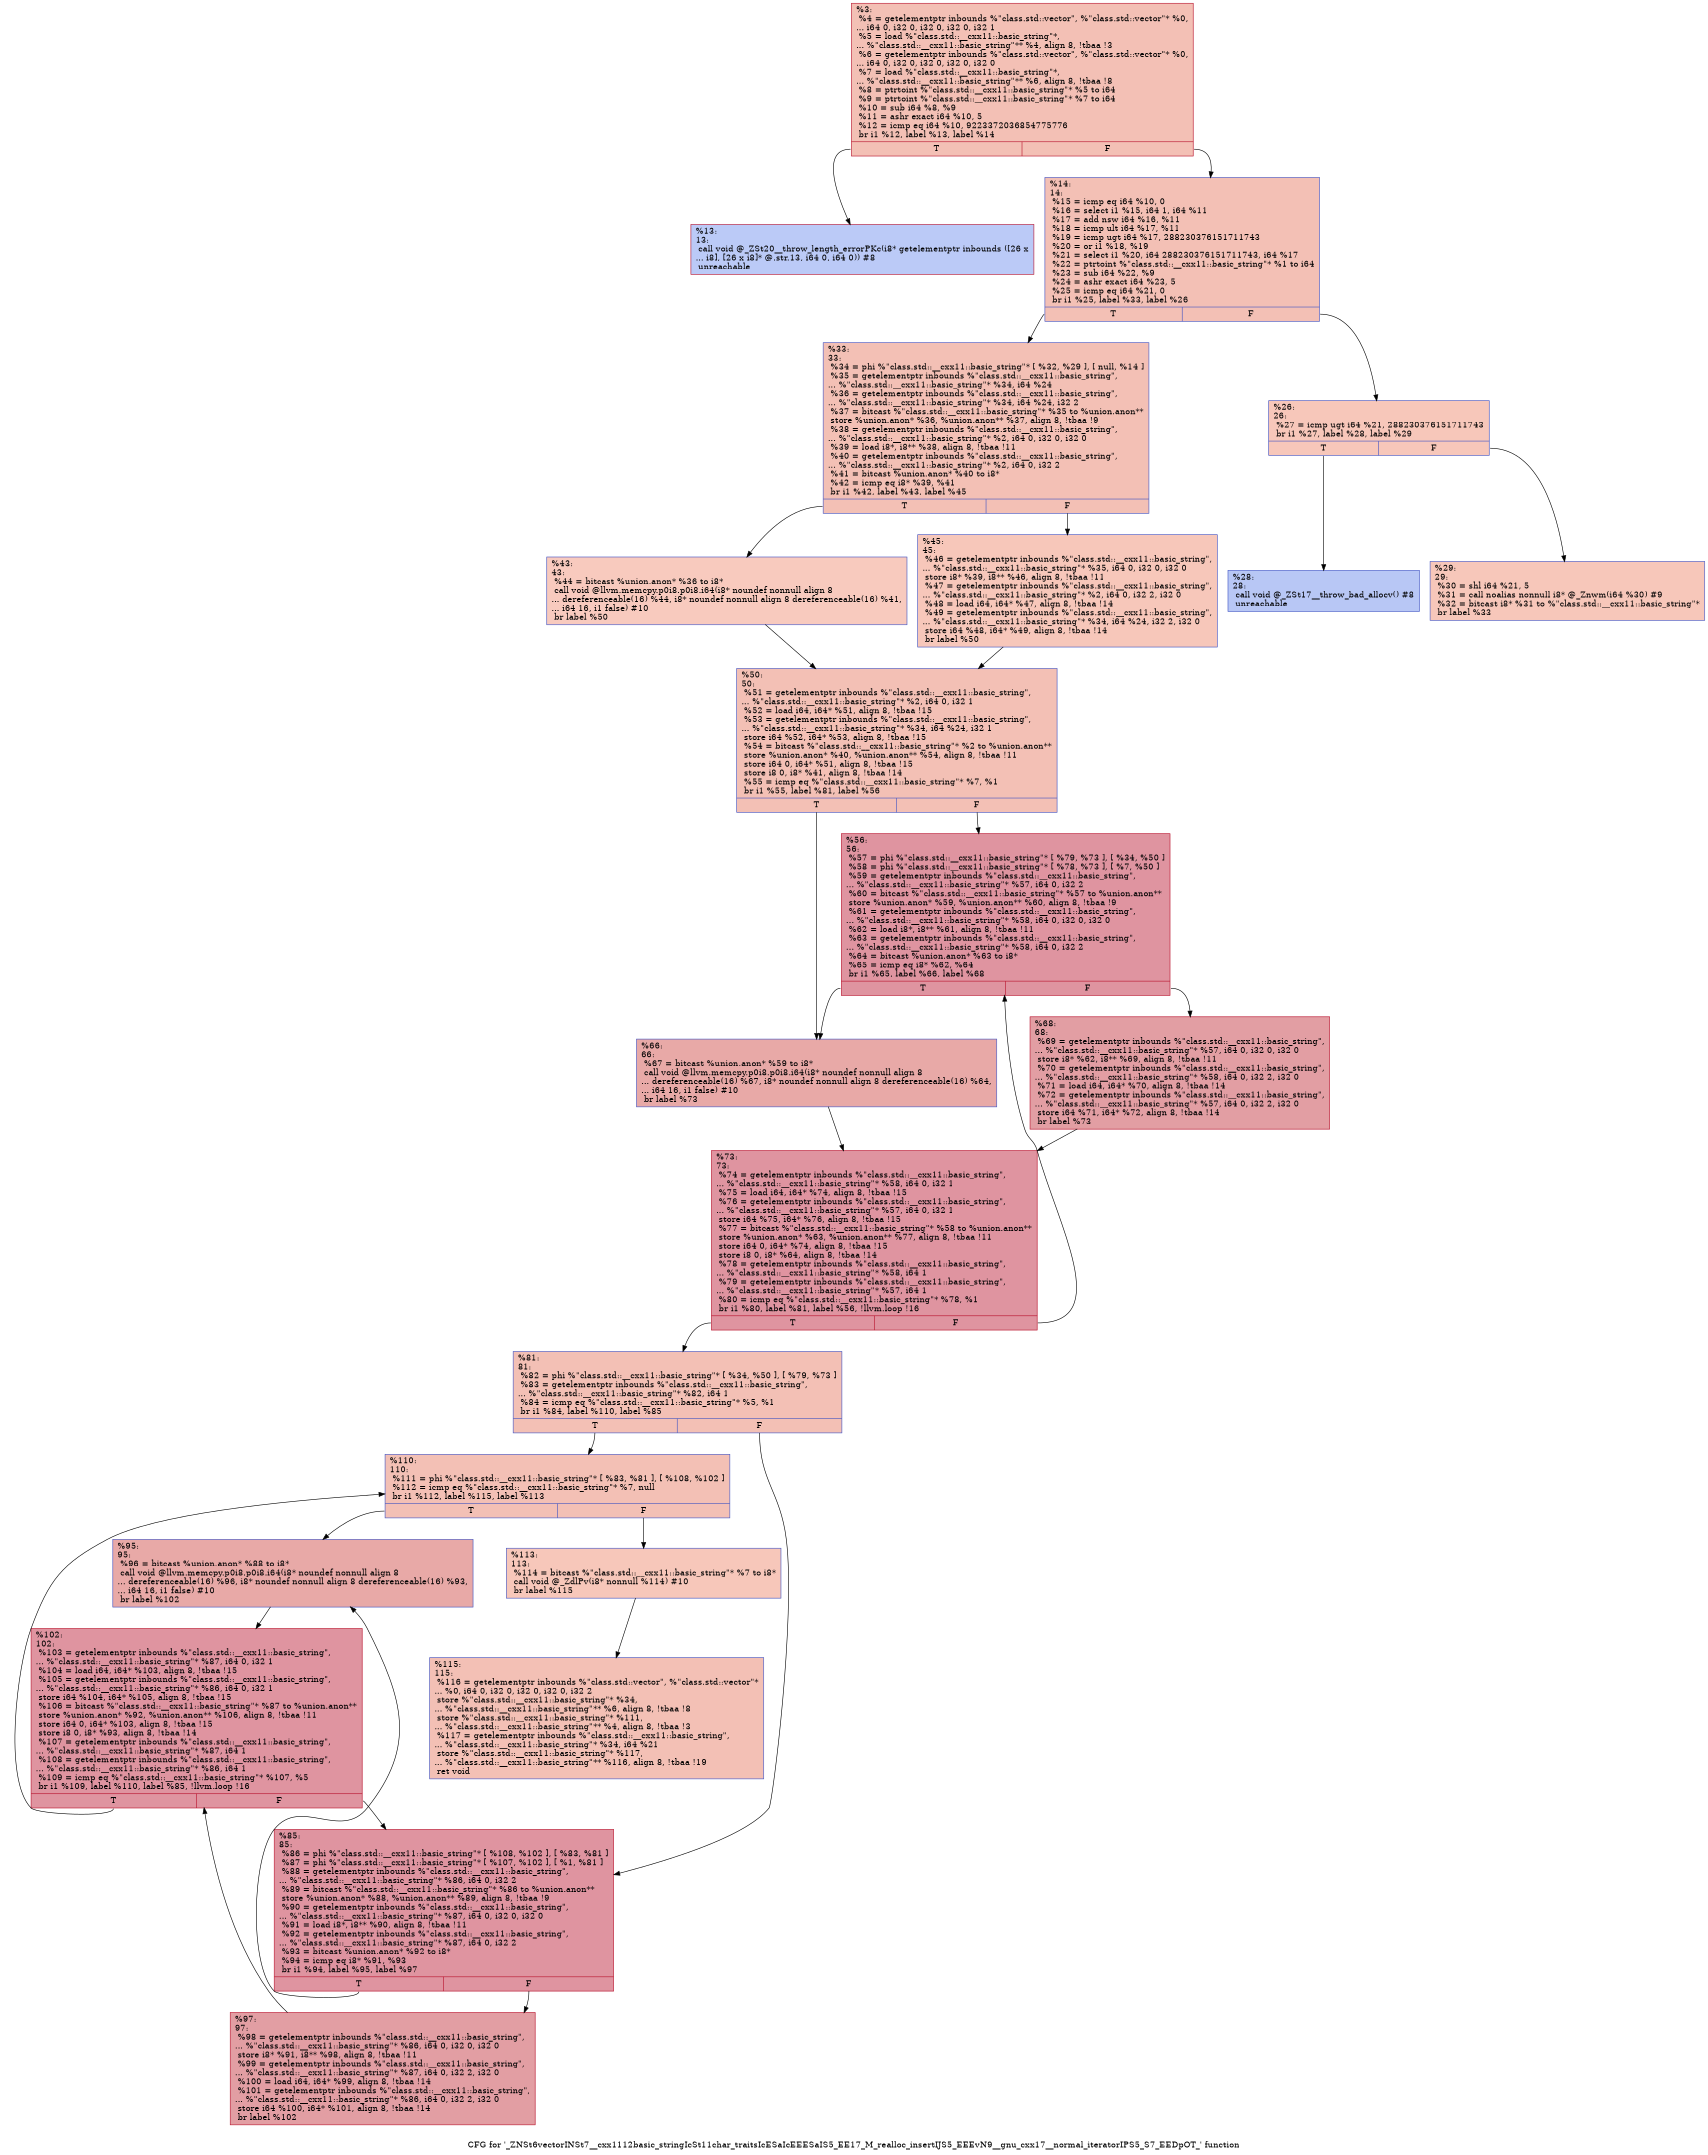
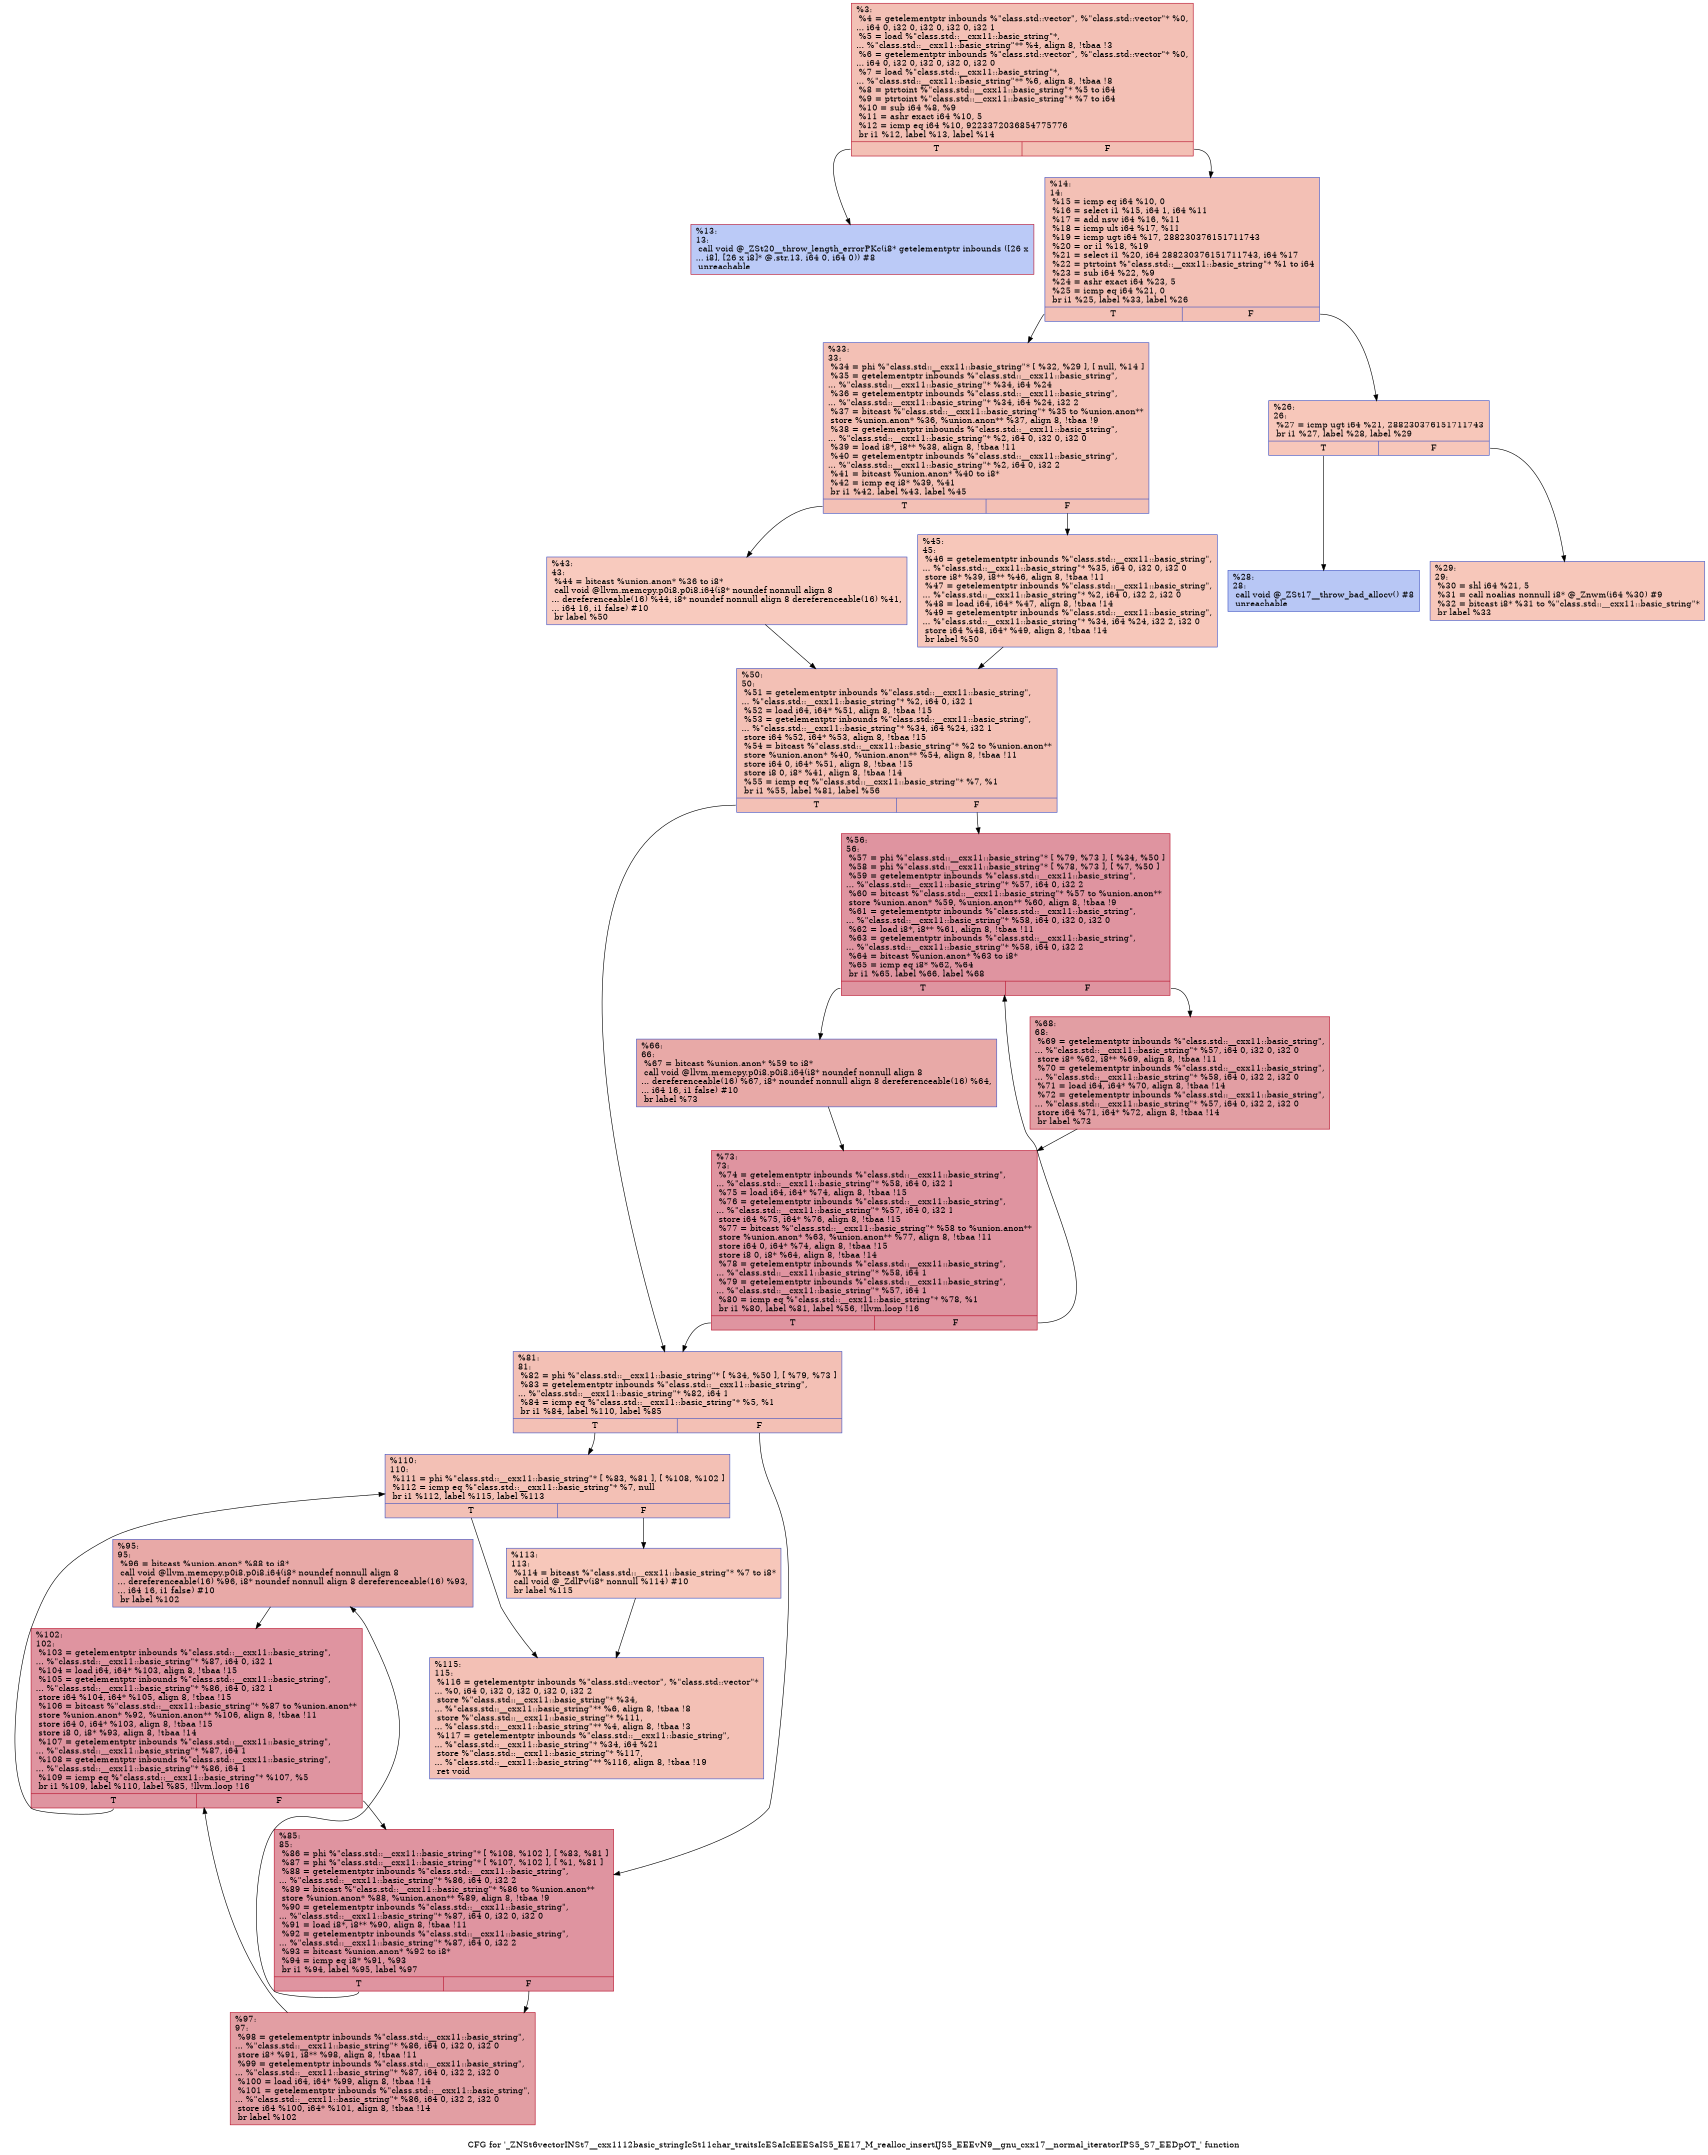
(817, 923) -> (604, 1043)
(354, 1518) -> (495, 1589)
